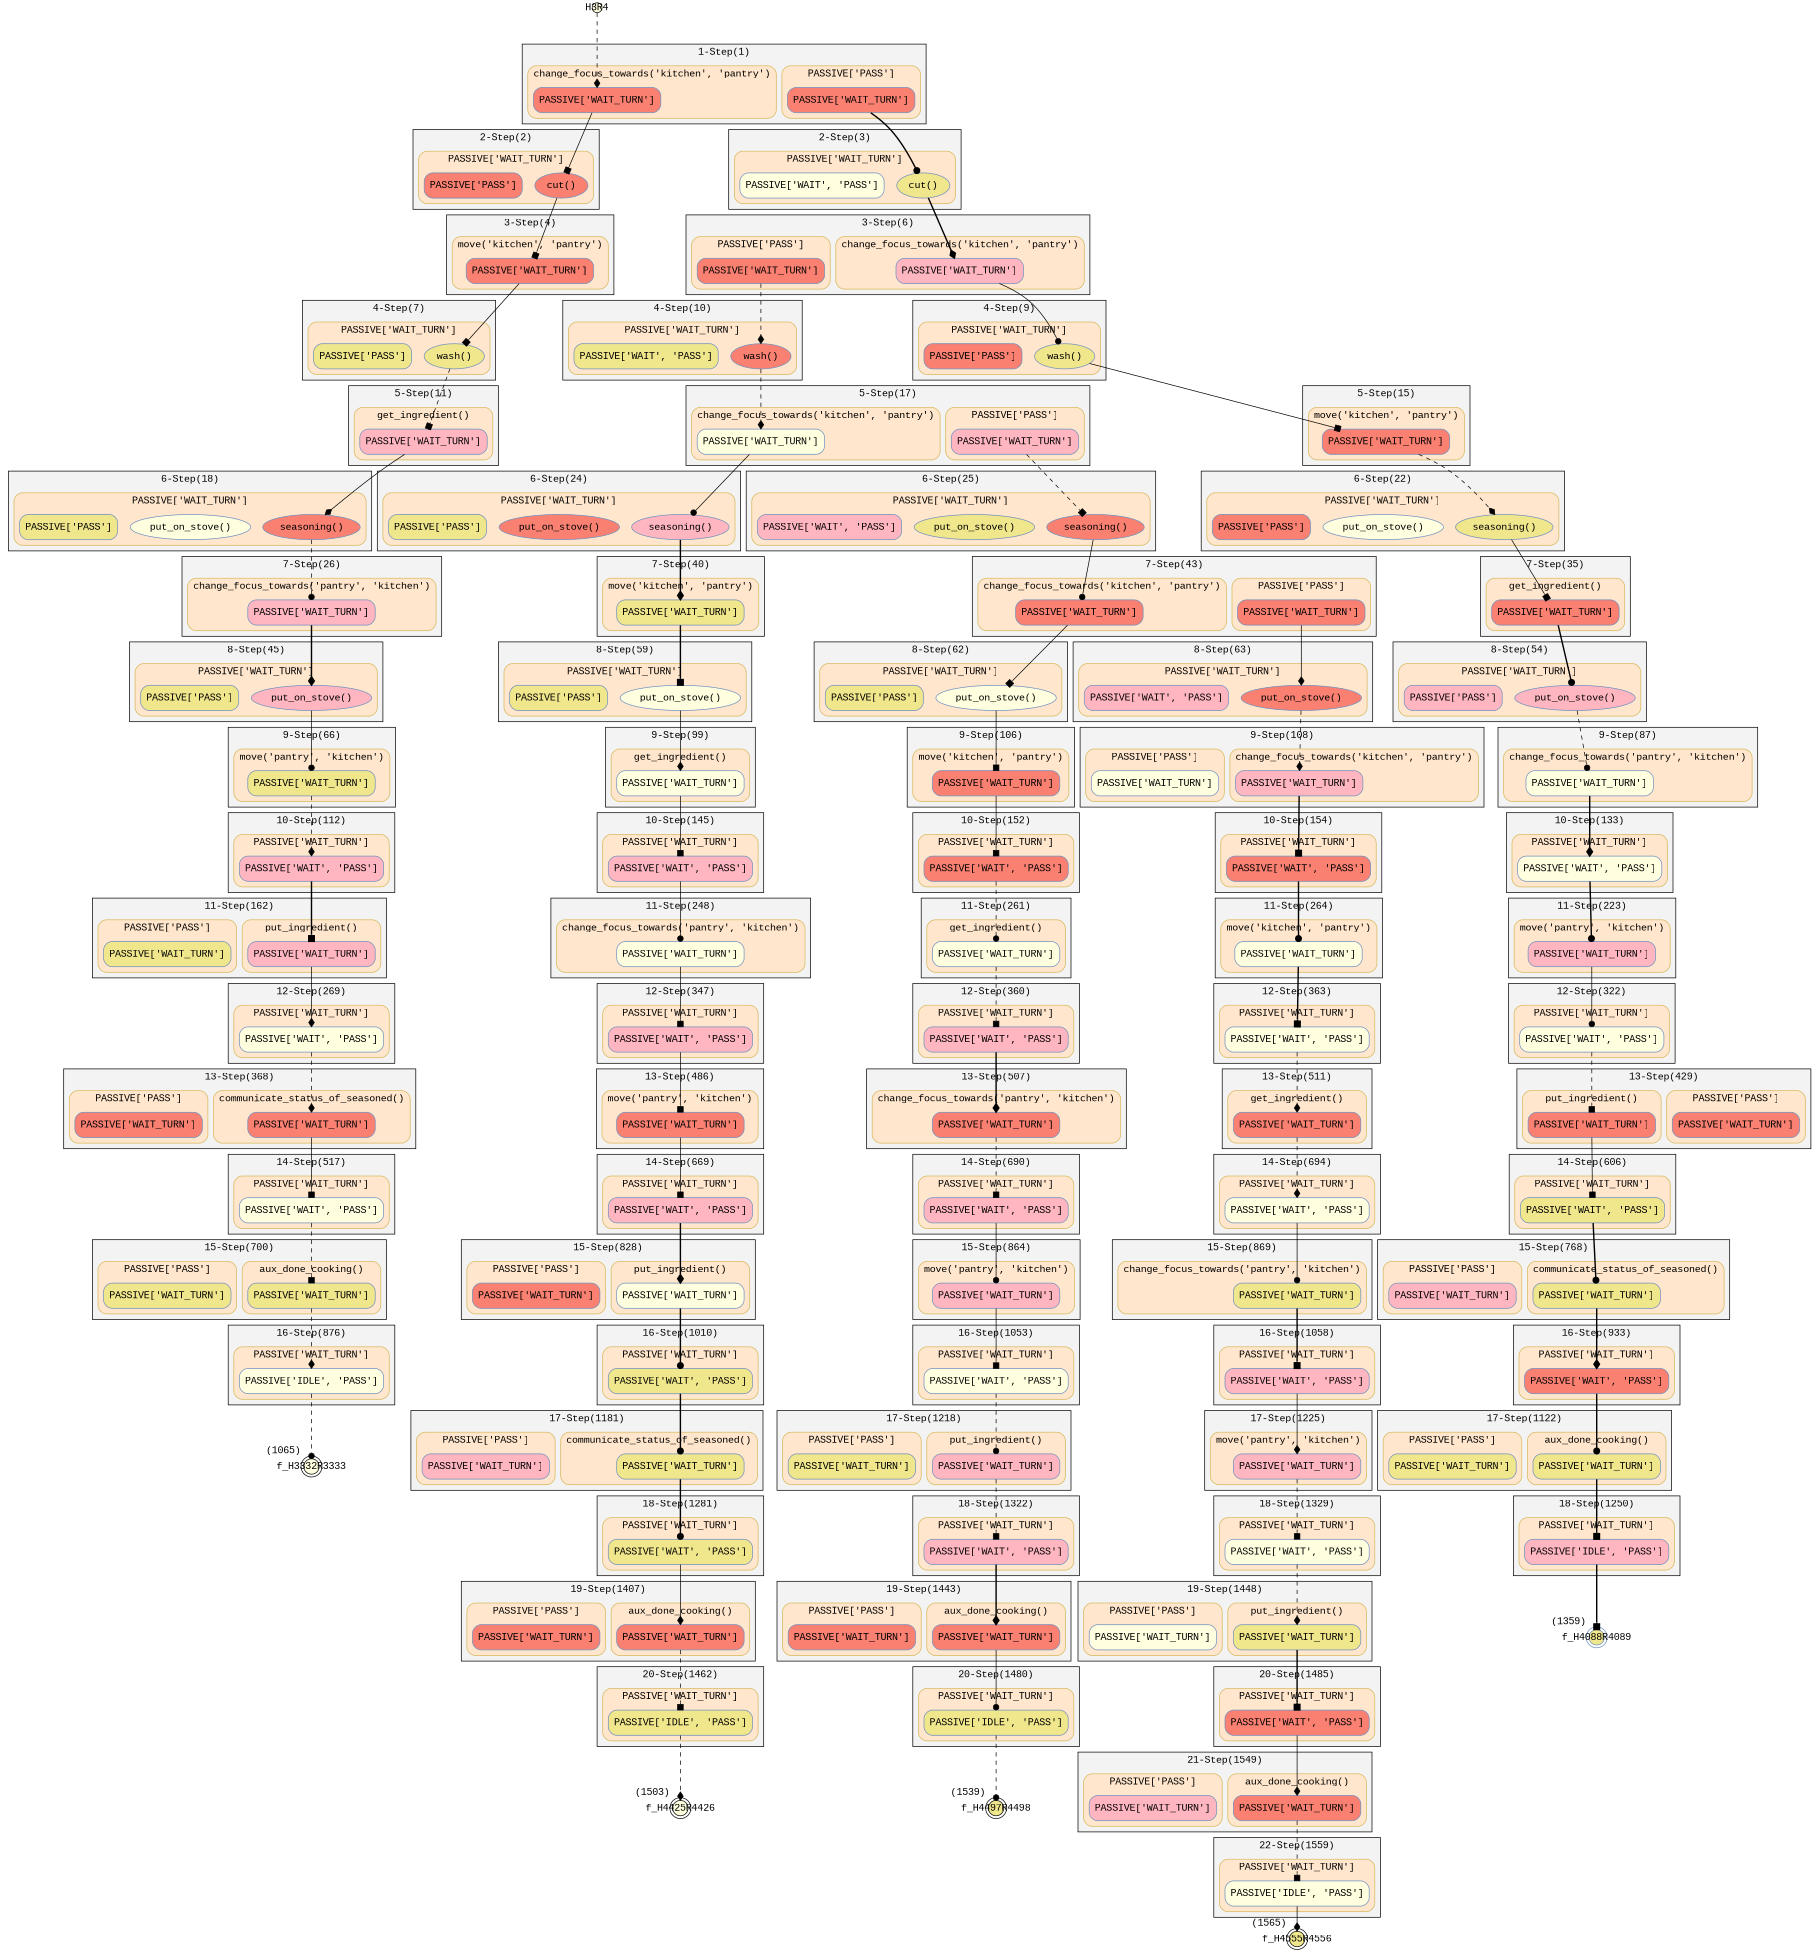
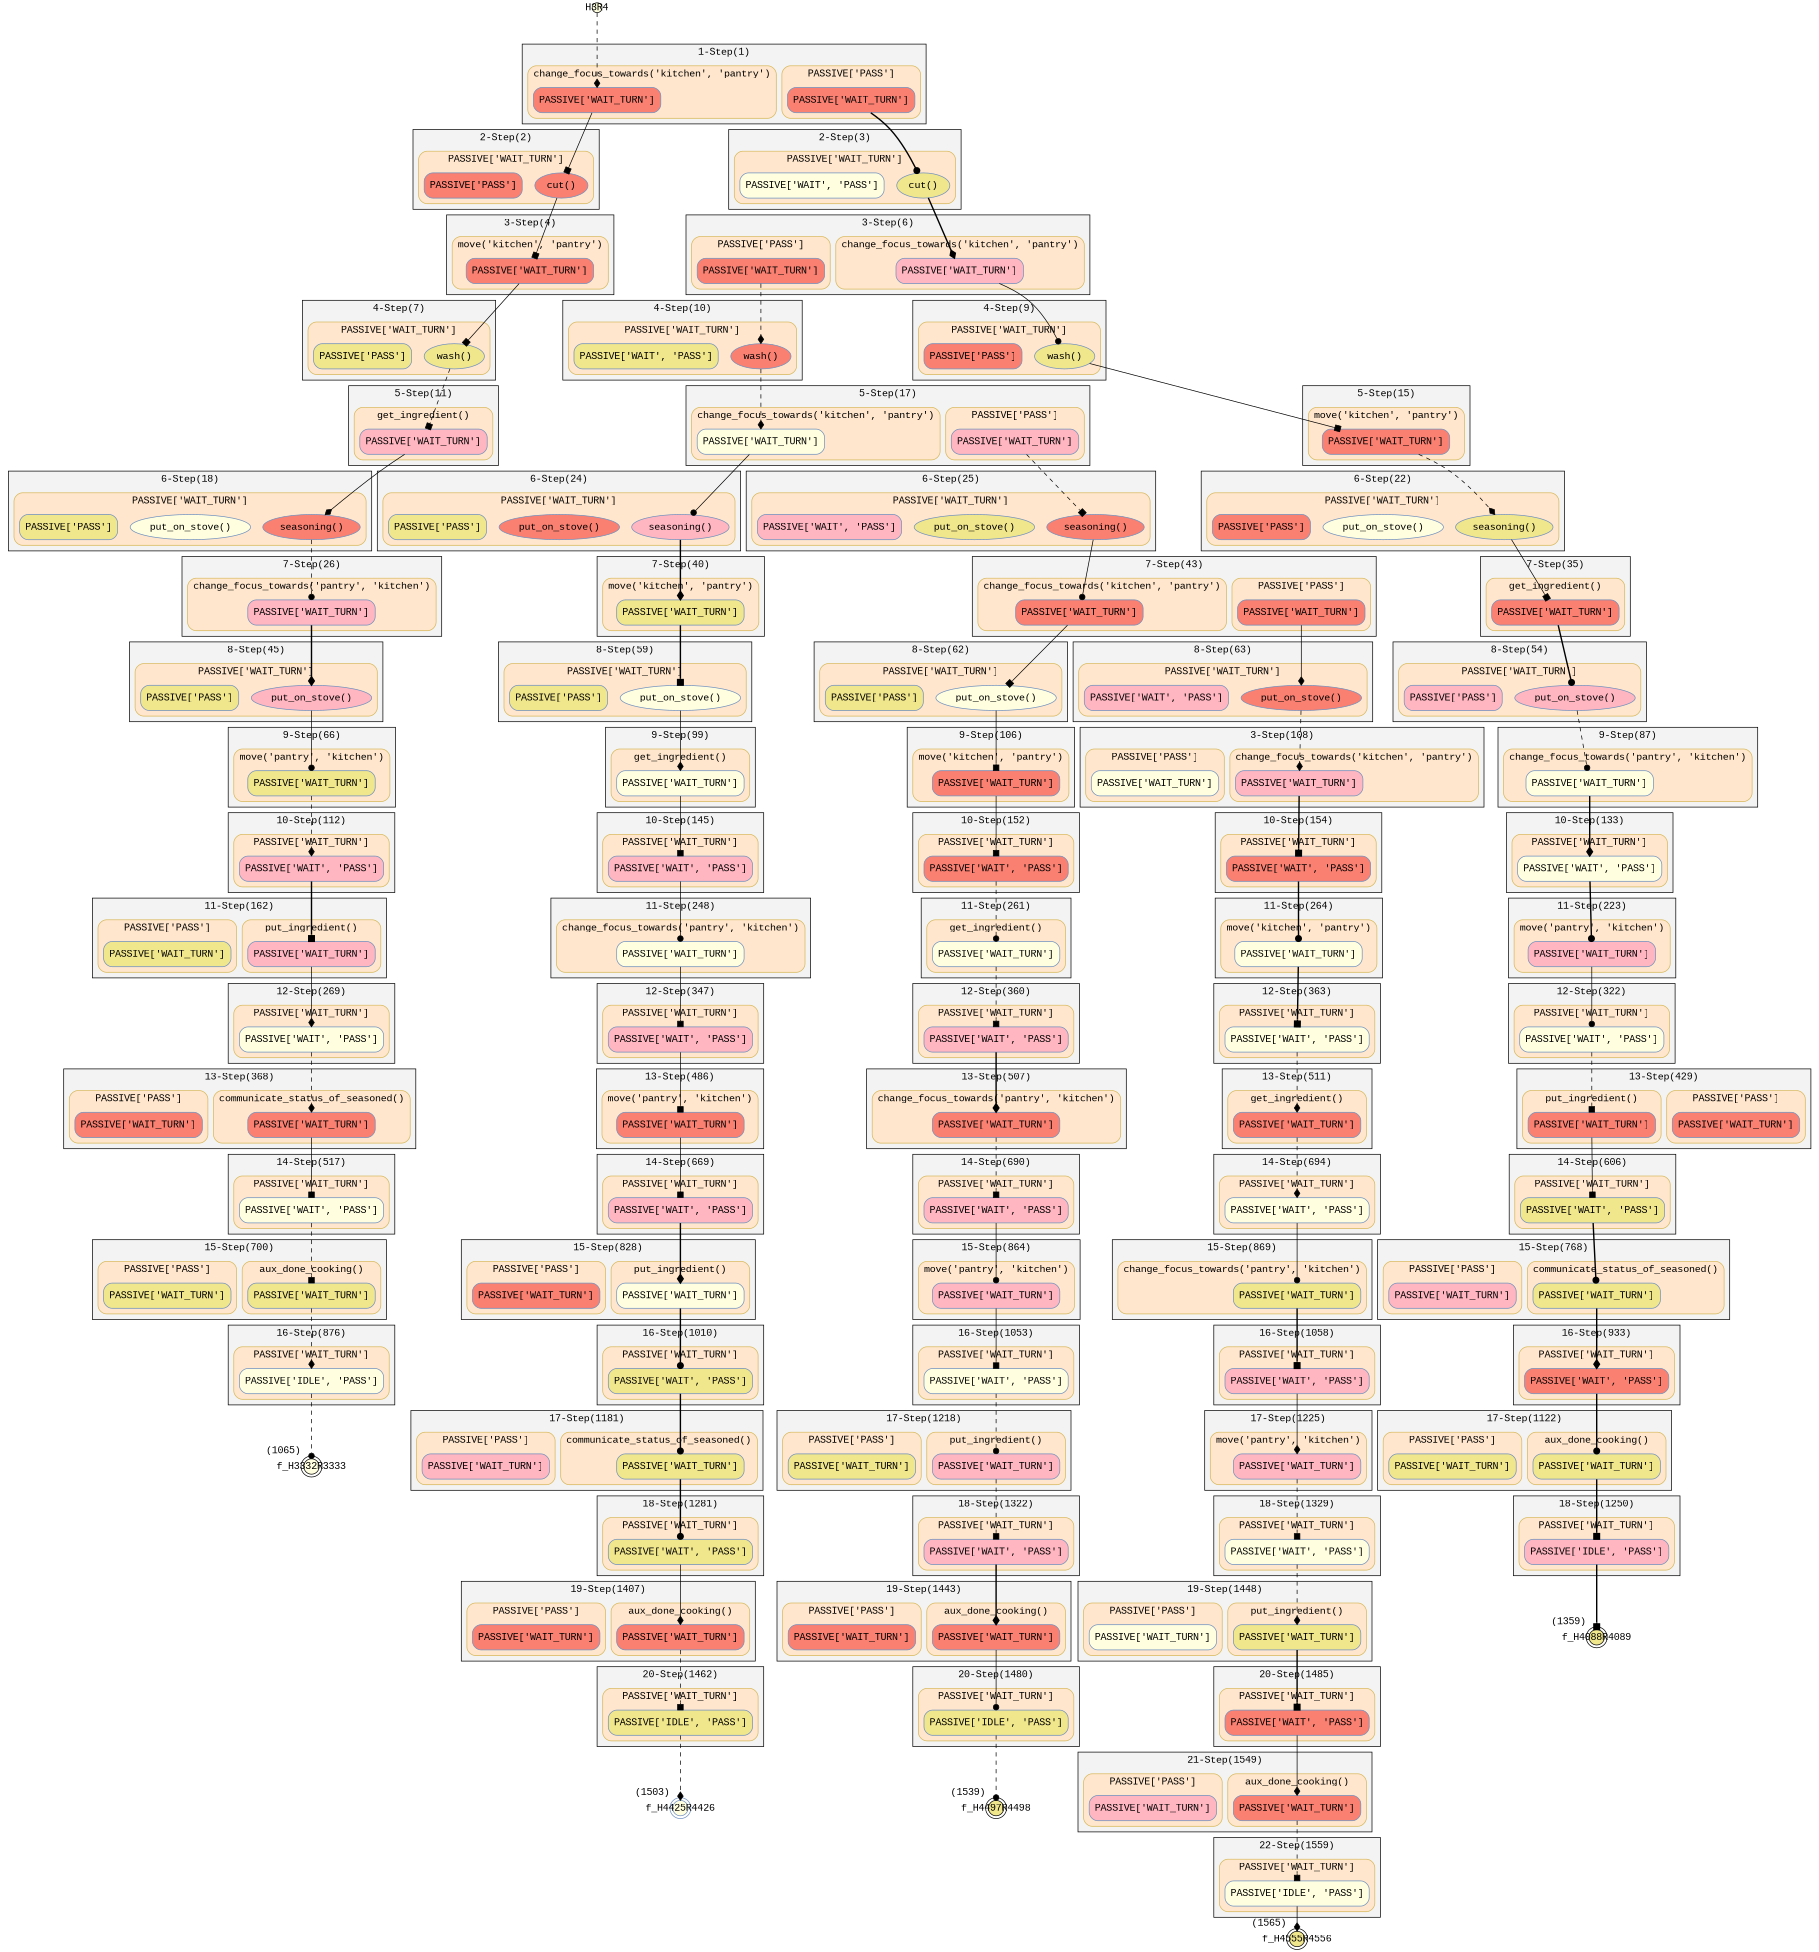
(1282, 735) -> (1282, 735)
(1597, 1637) -> (1597, 1637)
(680, 1808) -> (680, 1808)
